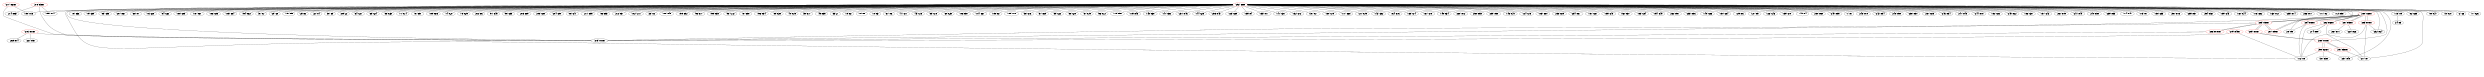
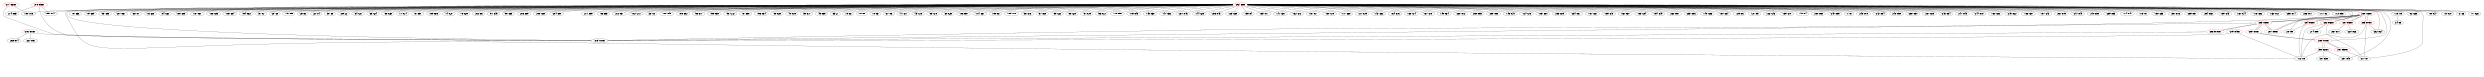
(572, 14) -> none
